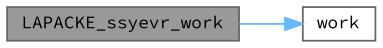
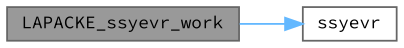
(339, 24) -> (350, 24)
